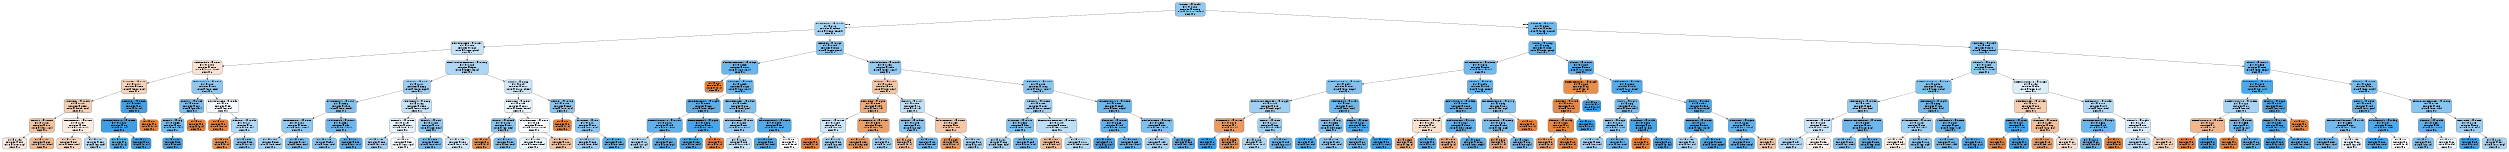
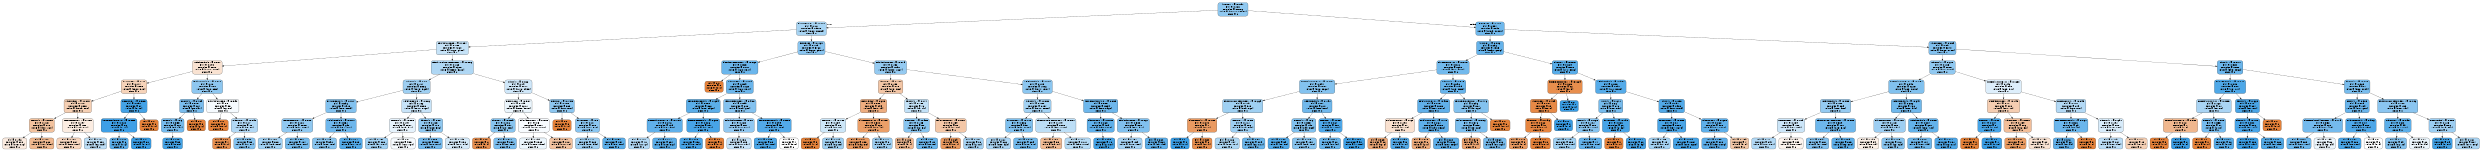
(1130, 143) -> none
(2326, 143) -> (2299, 143)
